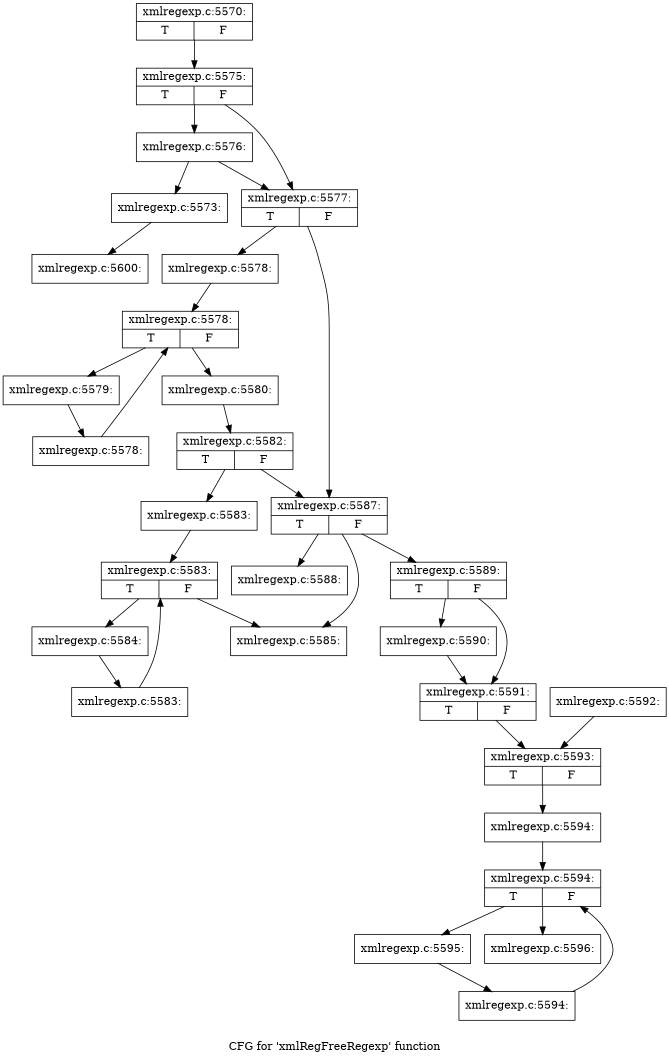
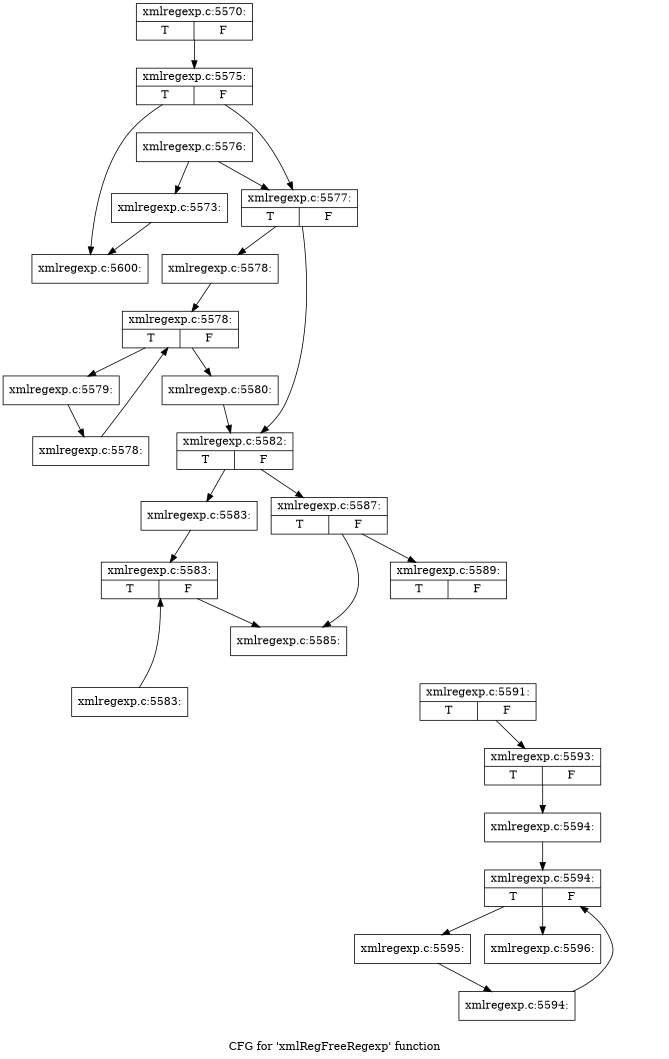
(194, 115) -> (109, 166)
(329, 356) -> (304, 331)
(289, 580) -> none
(506, 634) -> none
(90, 641) -> none
(438, 641) -> none
(608, 702) -> none
